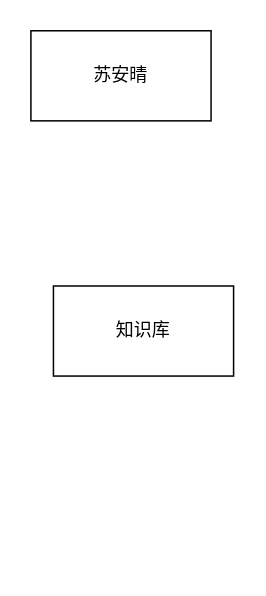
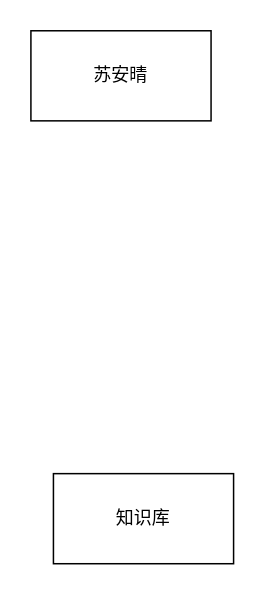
(143, 331) -> (143, 518)
